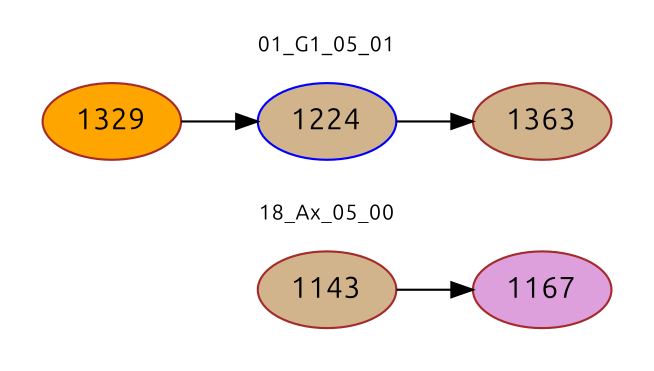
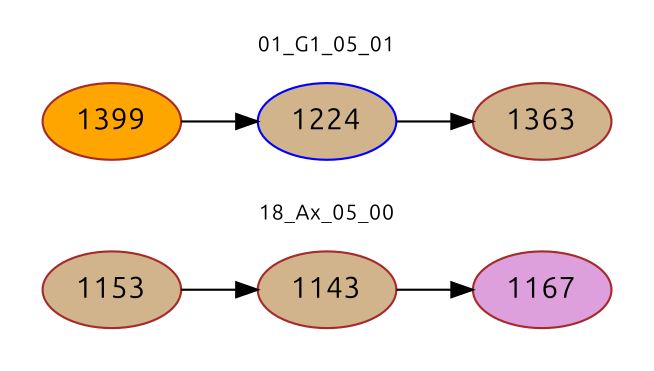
(112, 121) -> (112, 121)
none -> (112, 290)
